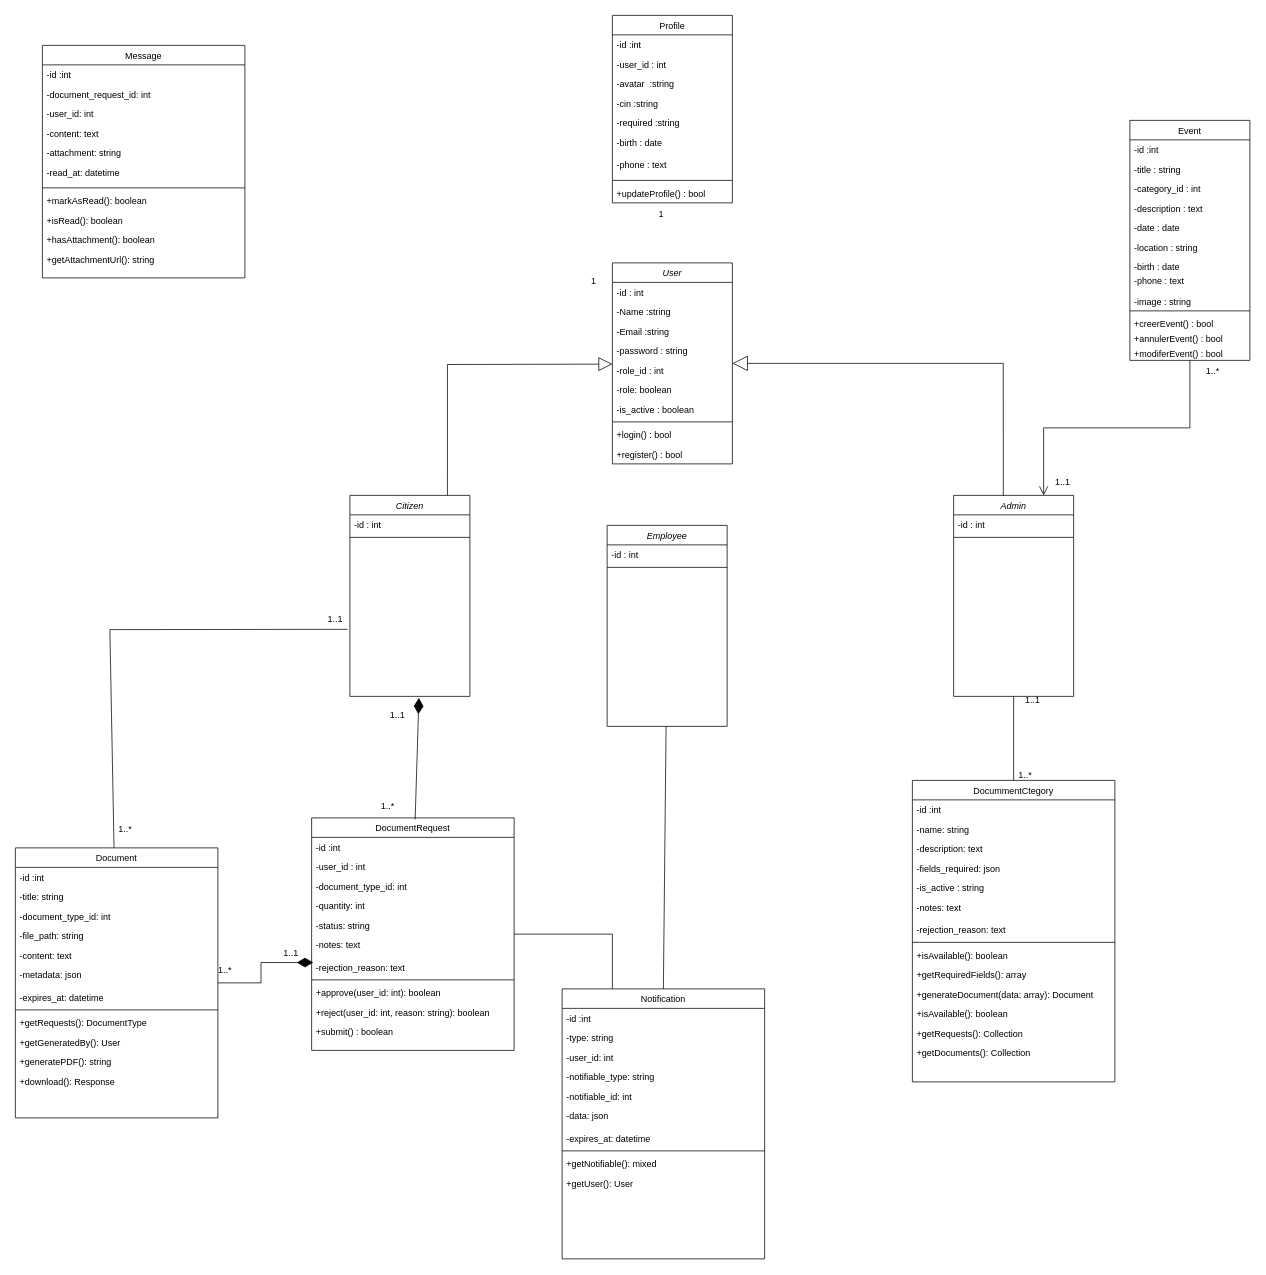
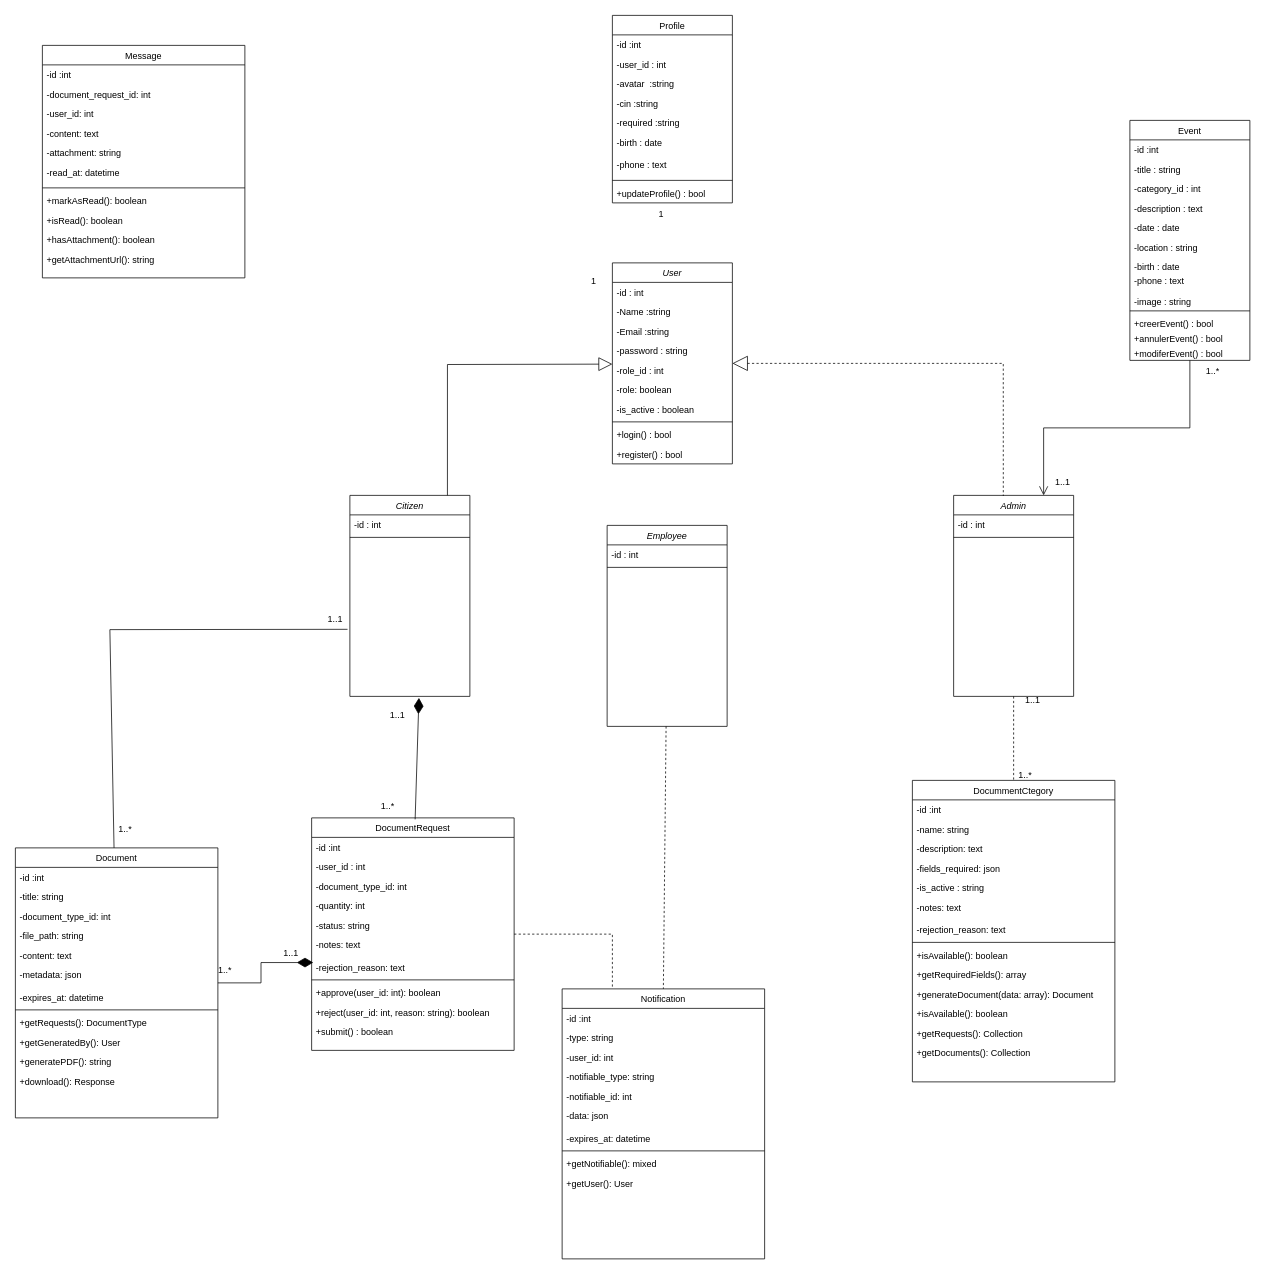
(941, 363) -> (941, 363)
(1014, 738) -> (1014, 738)
(665, 858) -> (665, 858)
(591, 934) -> (591, 934)
